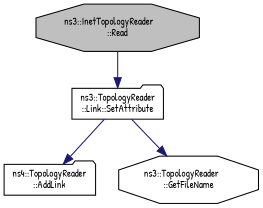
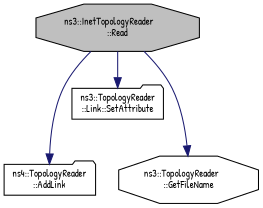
(146, 134) -> (175, 94)
(87, 138) -> (59, 98)
